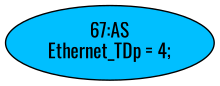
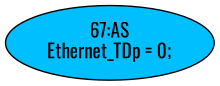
(110, 43) -> (110, 43)
